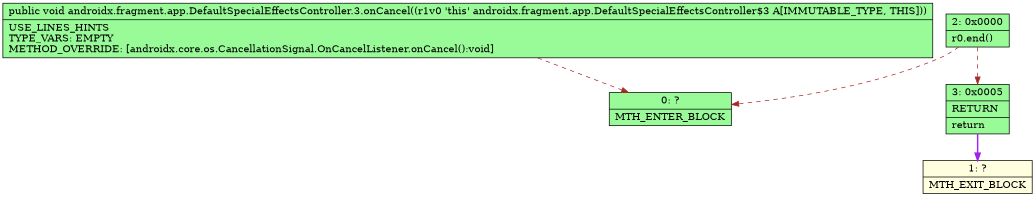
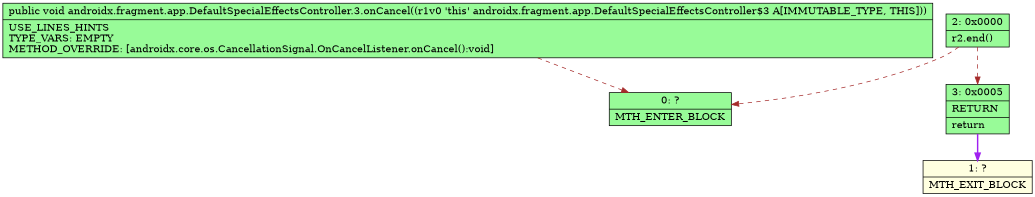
(973, 38) -> (973, 38)
